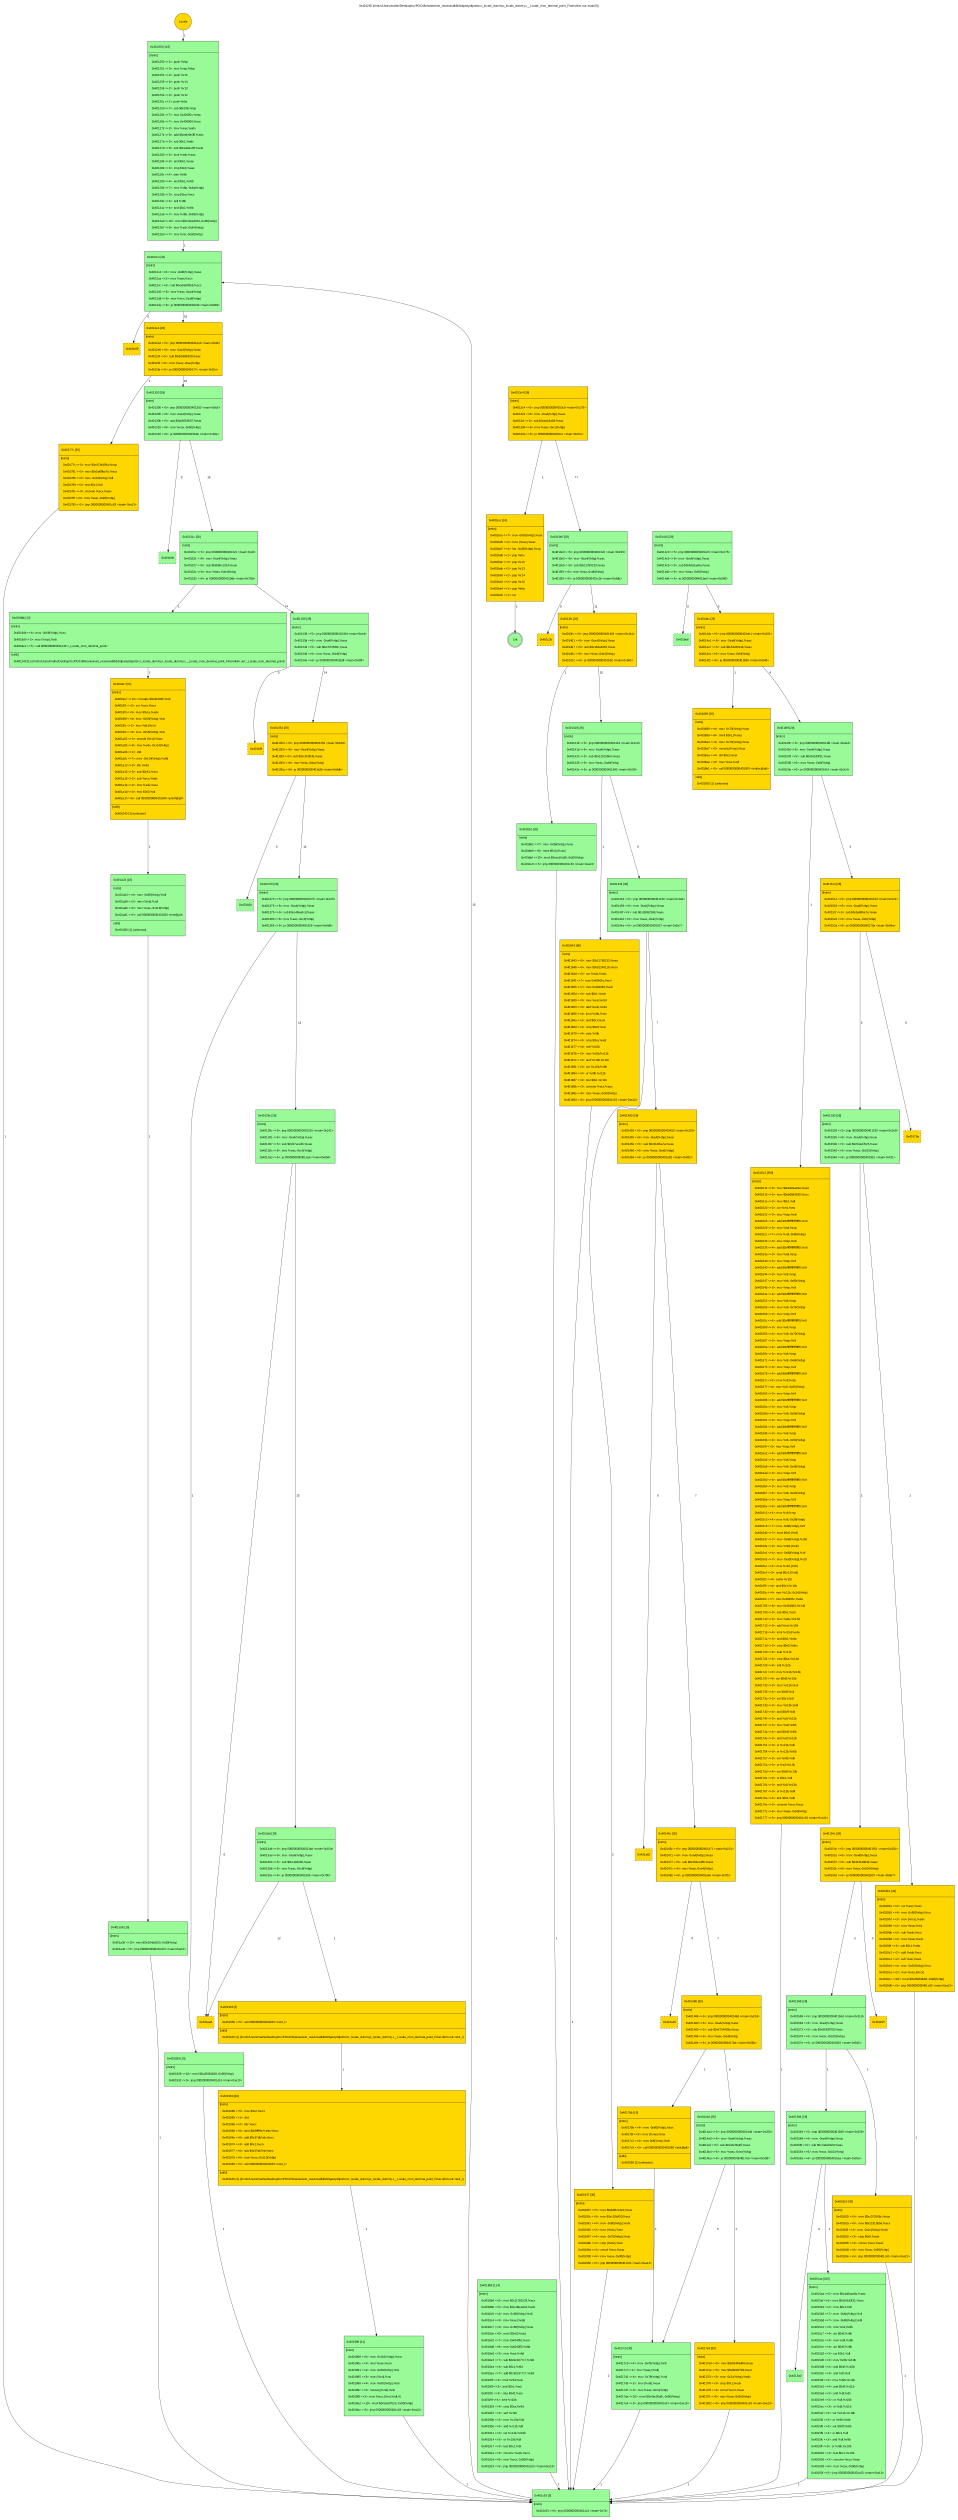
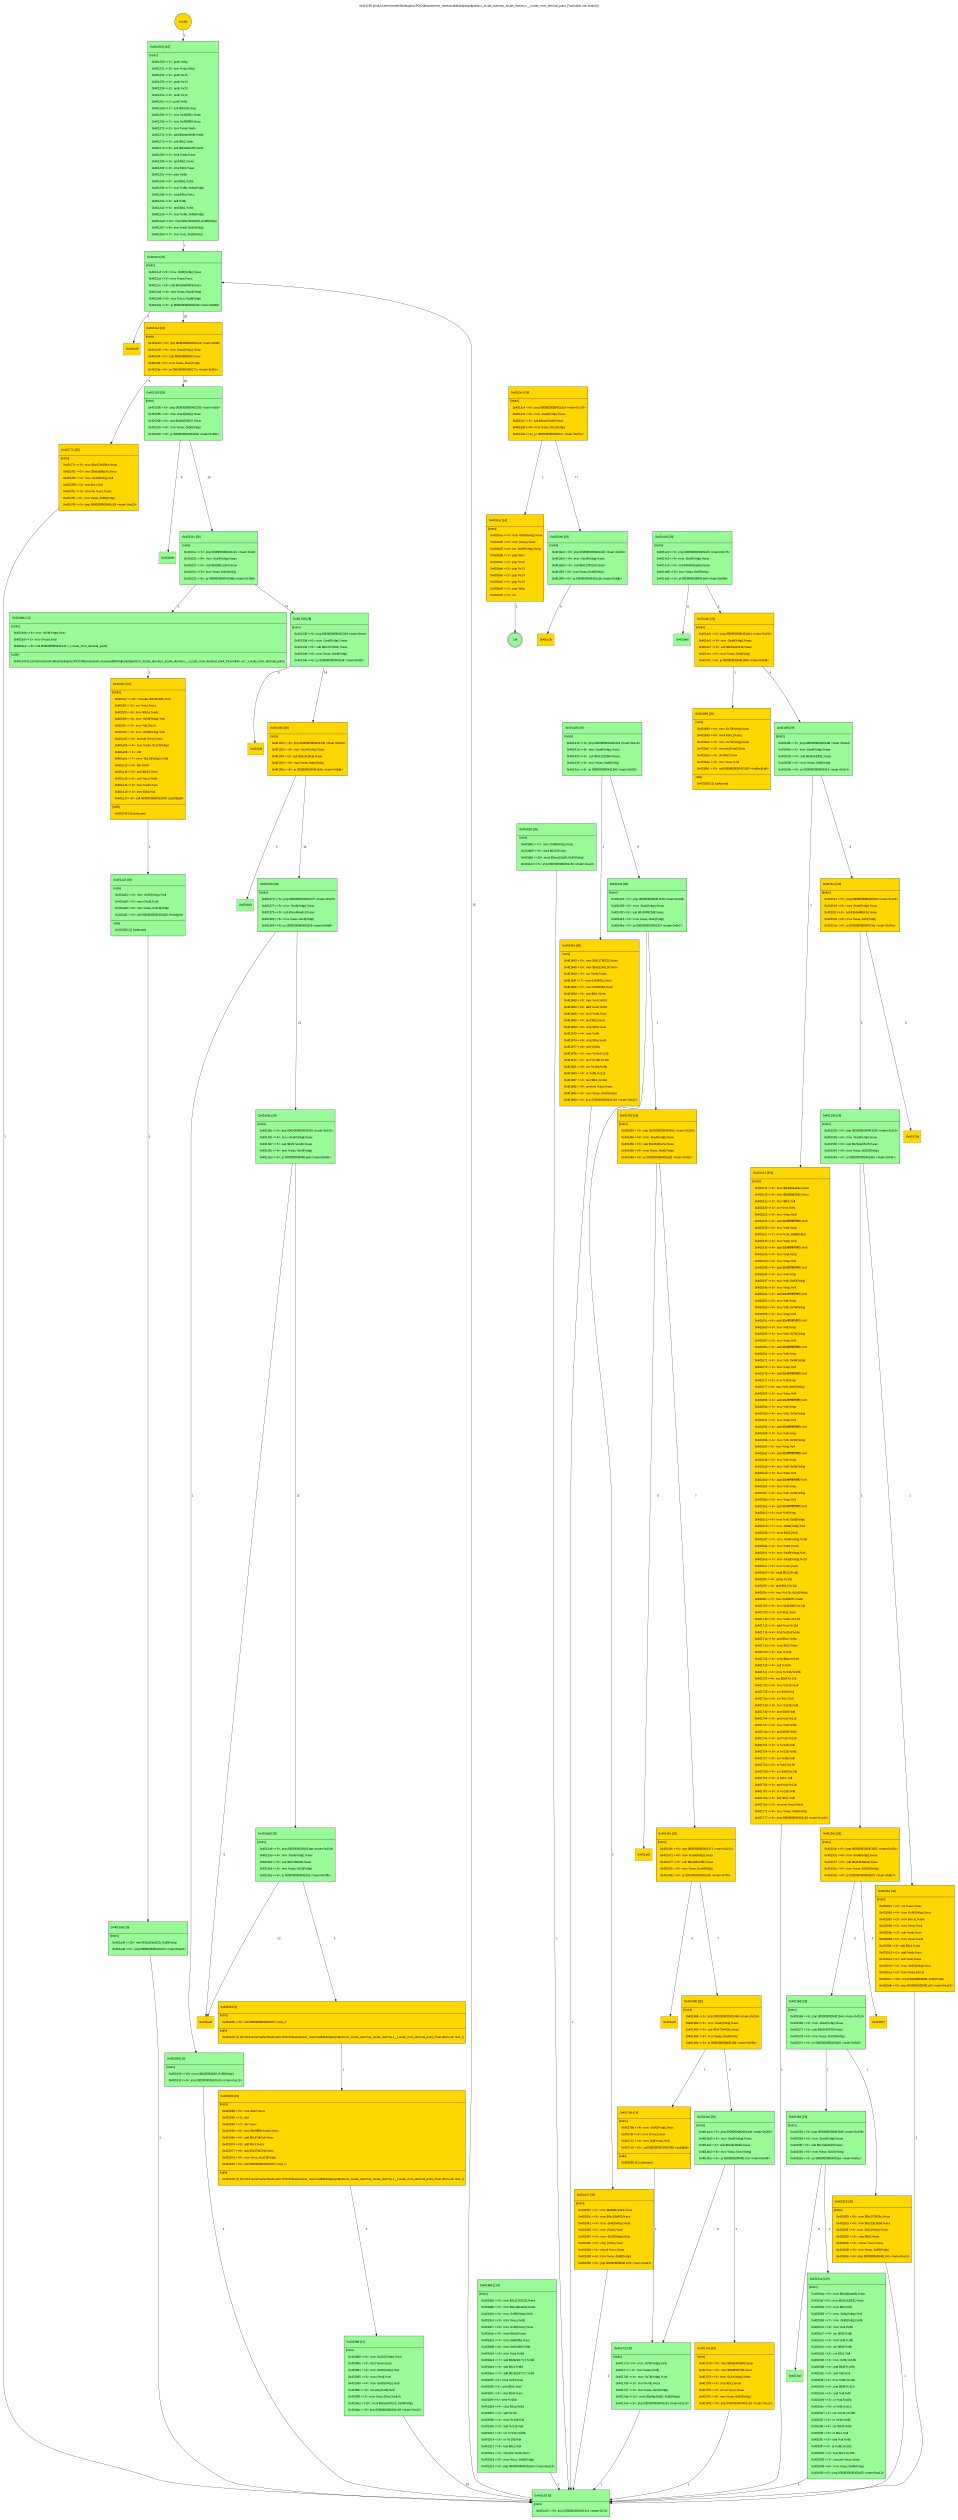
(597, 640) -> none
(467, 2485) -> (467, 2485)
